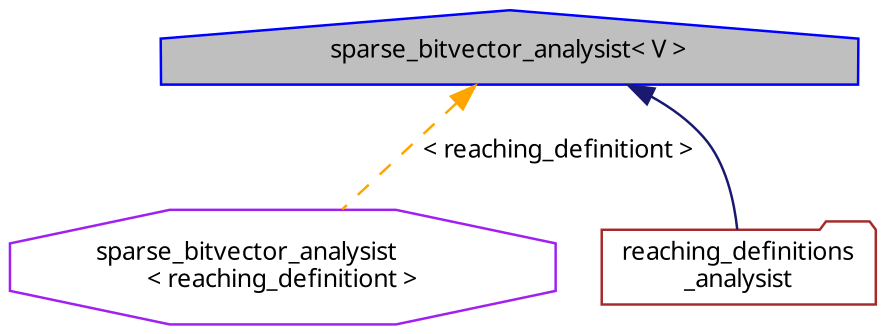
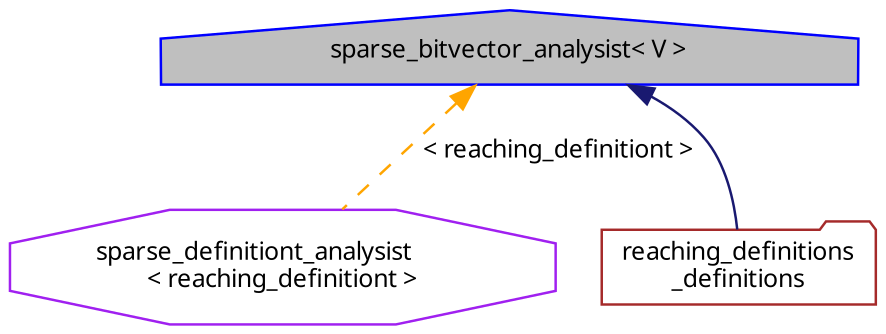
(283, 267) -> (283, 267)
(739, 267) -> (739, 267)
